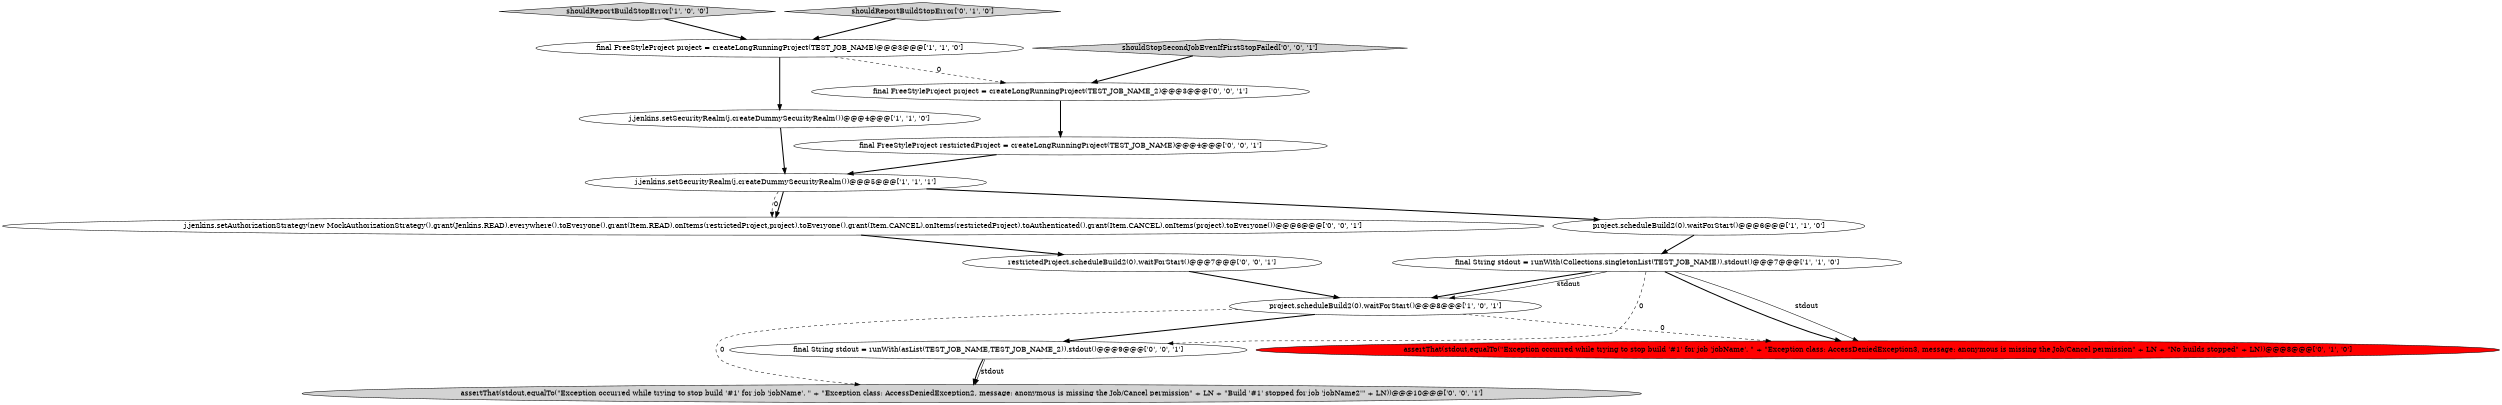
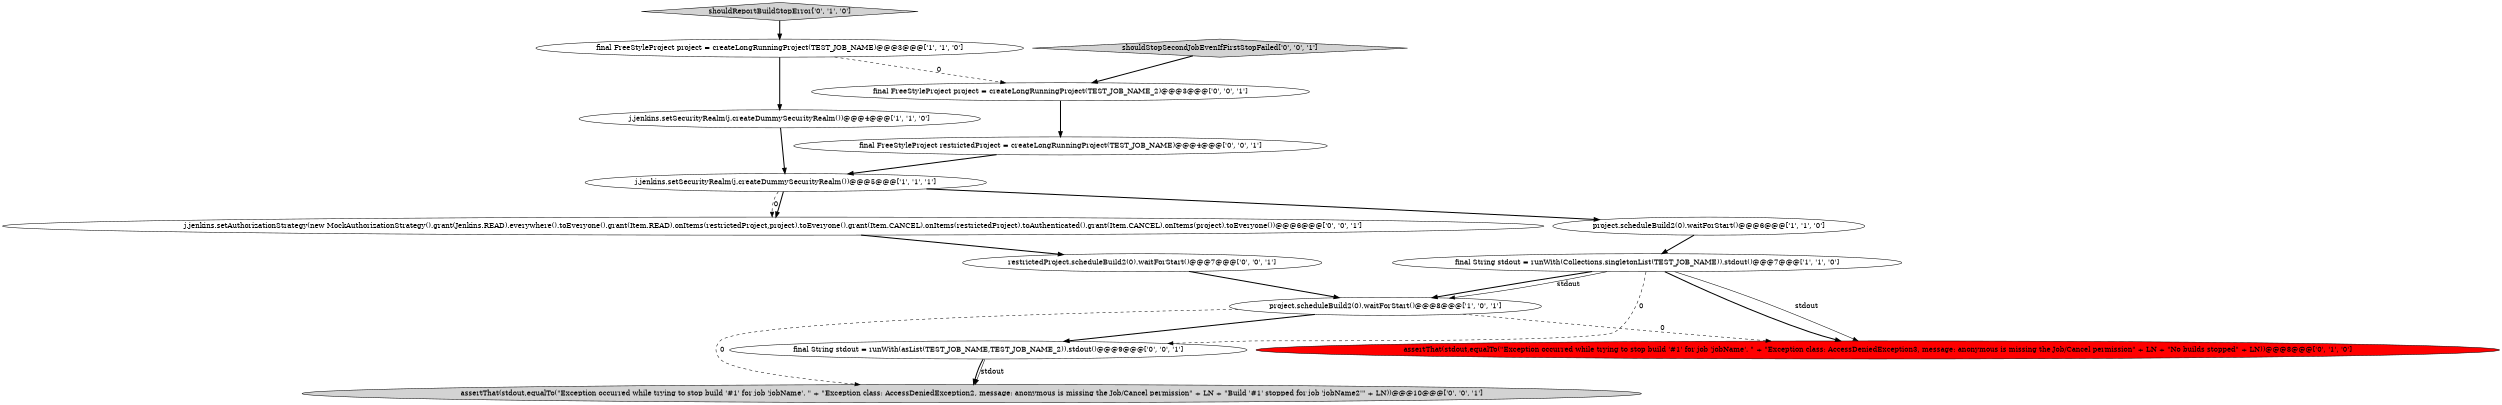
(637, 12) -> none
